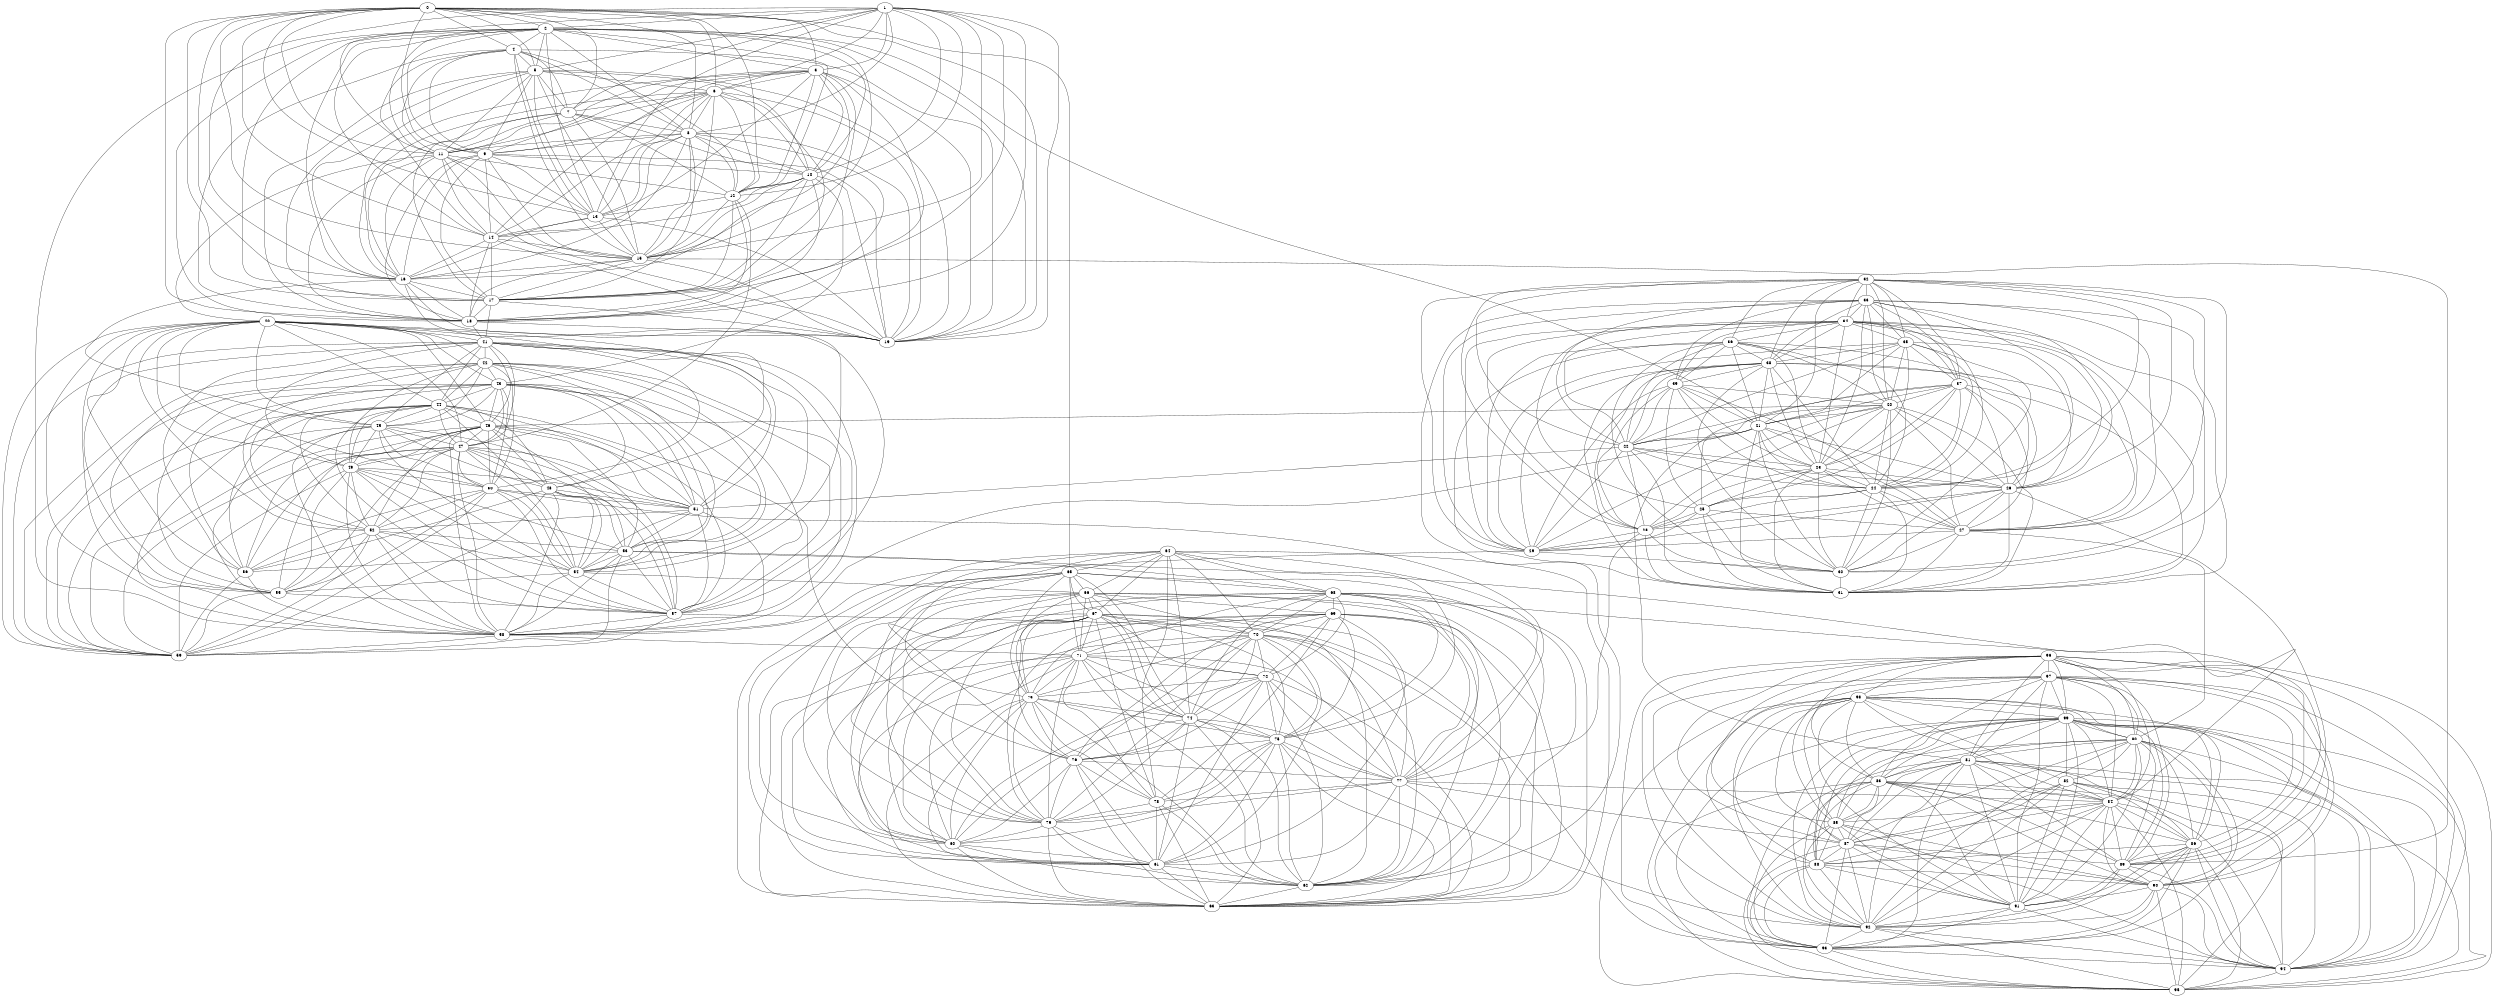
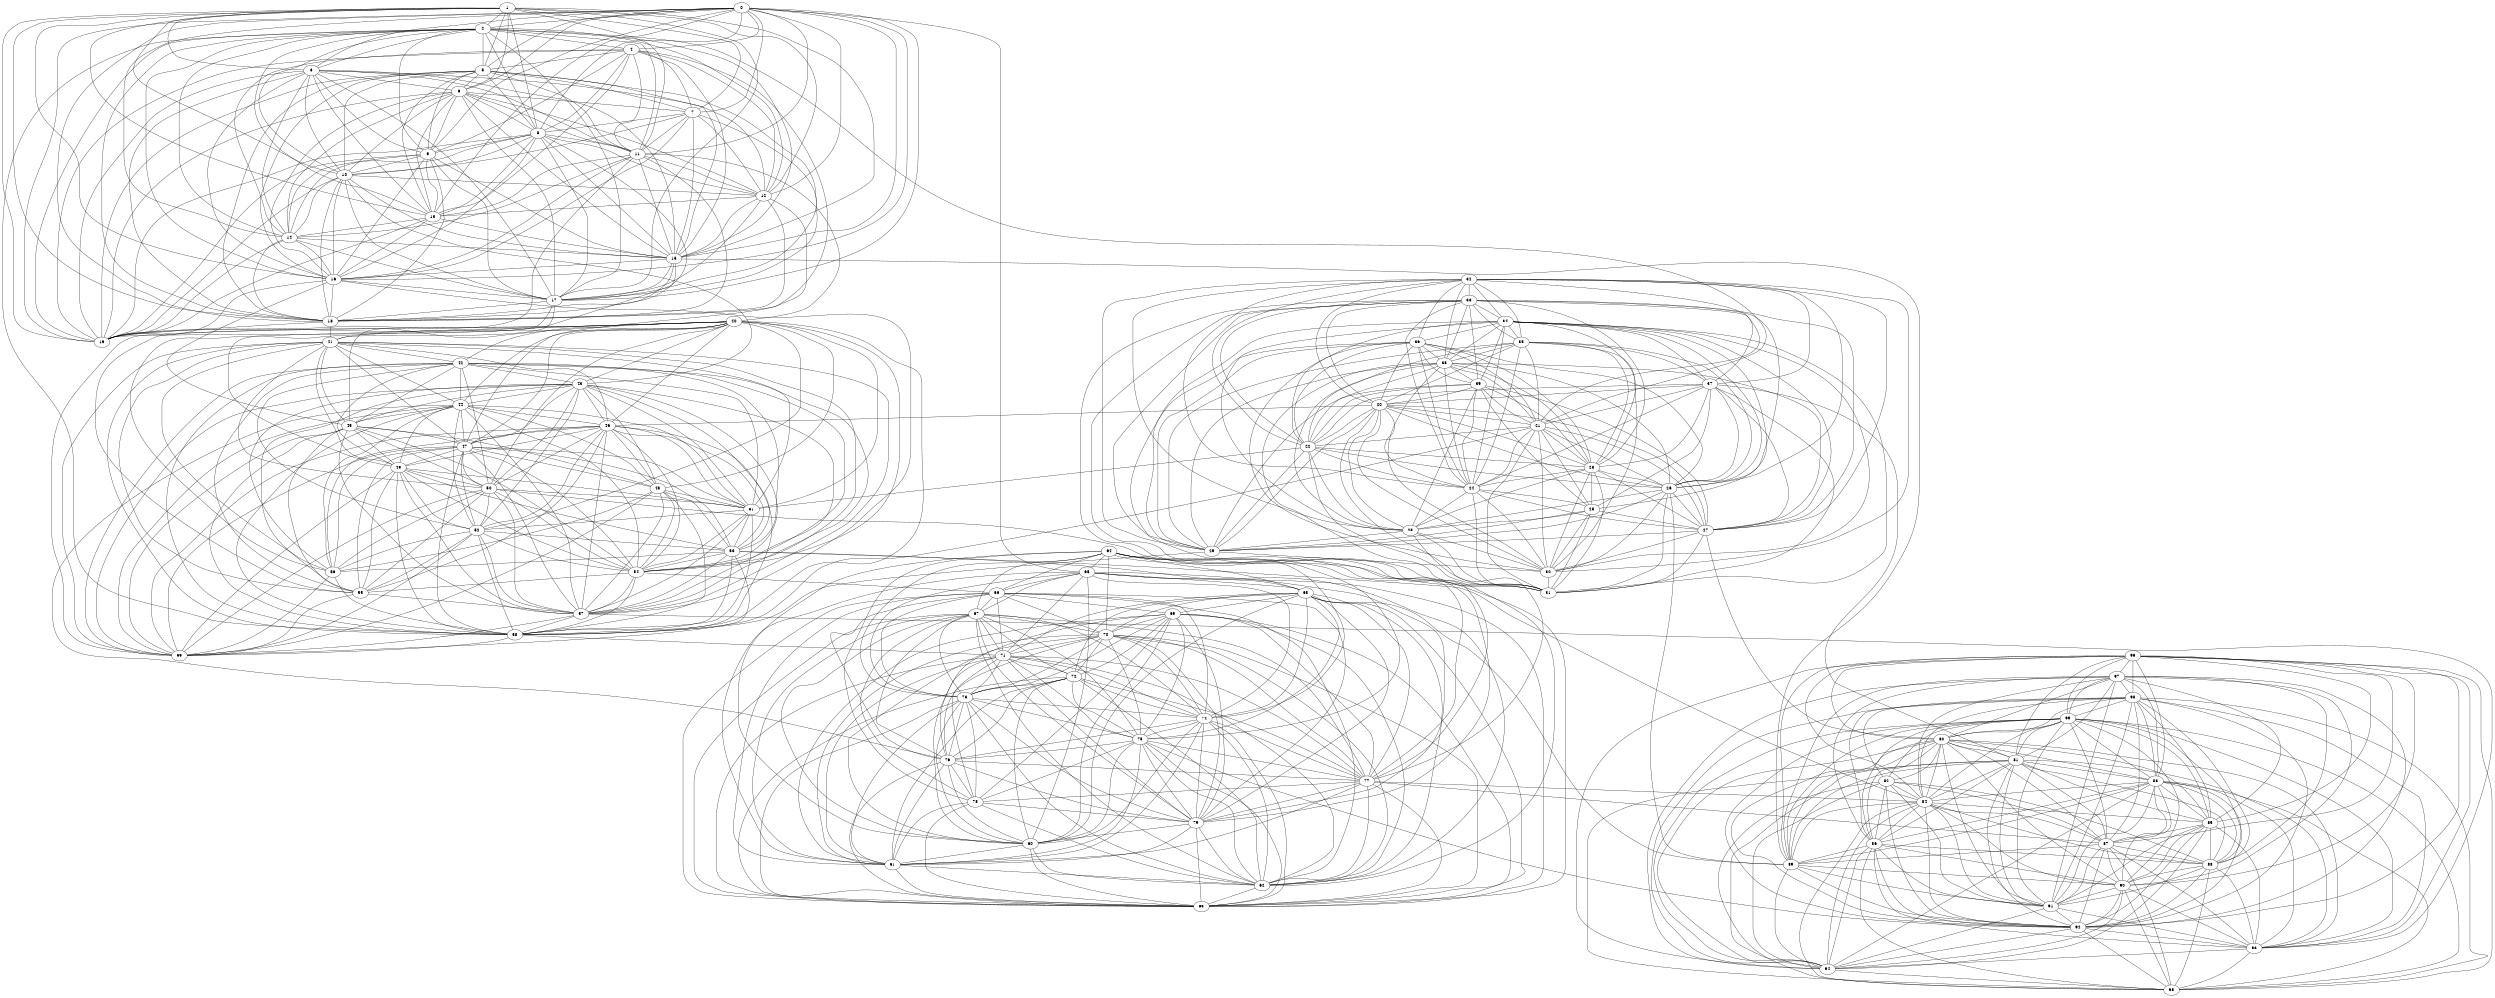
none -> (511, 102)
